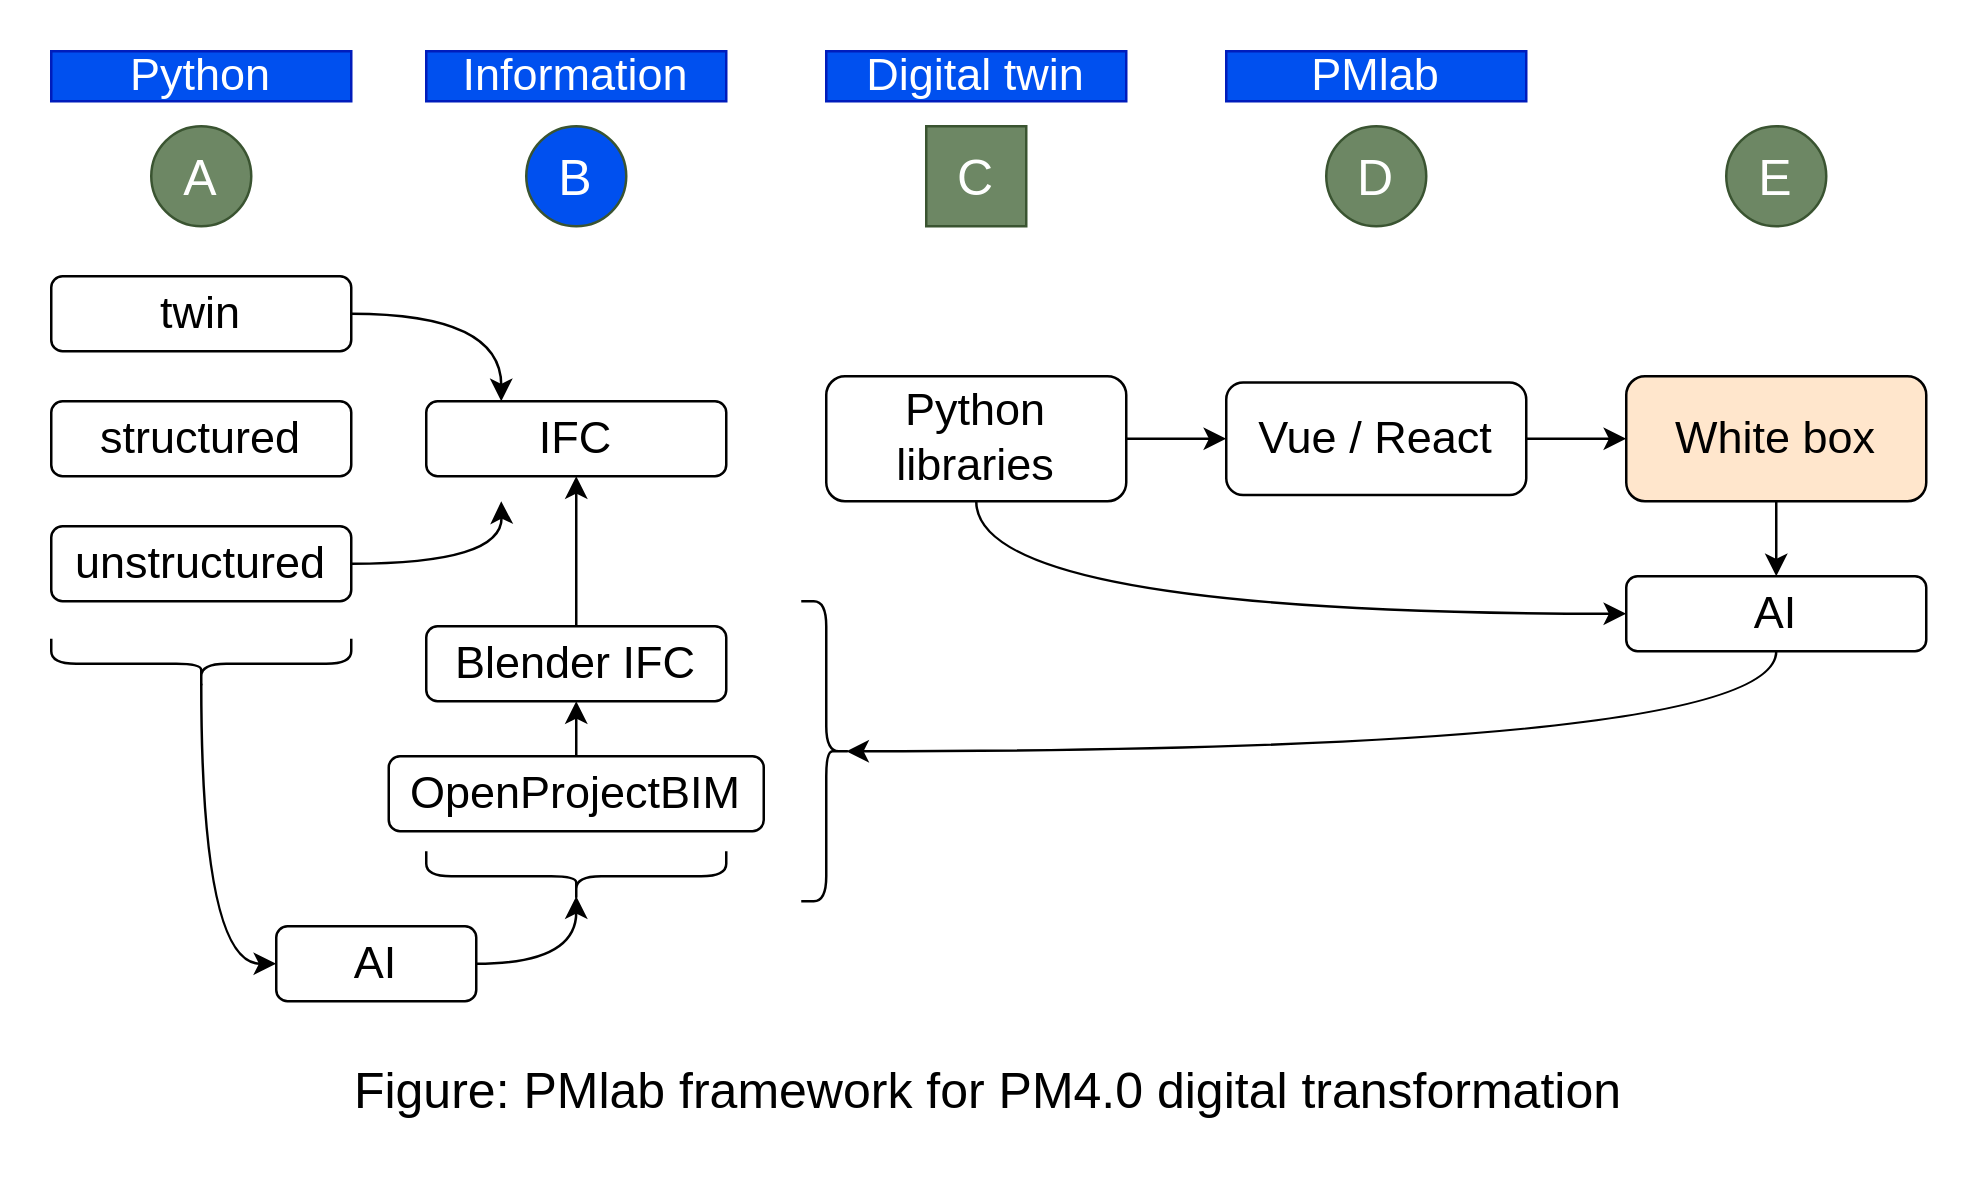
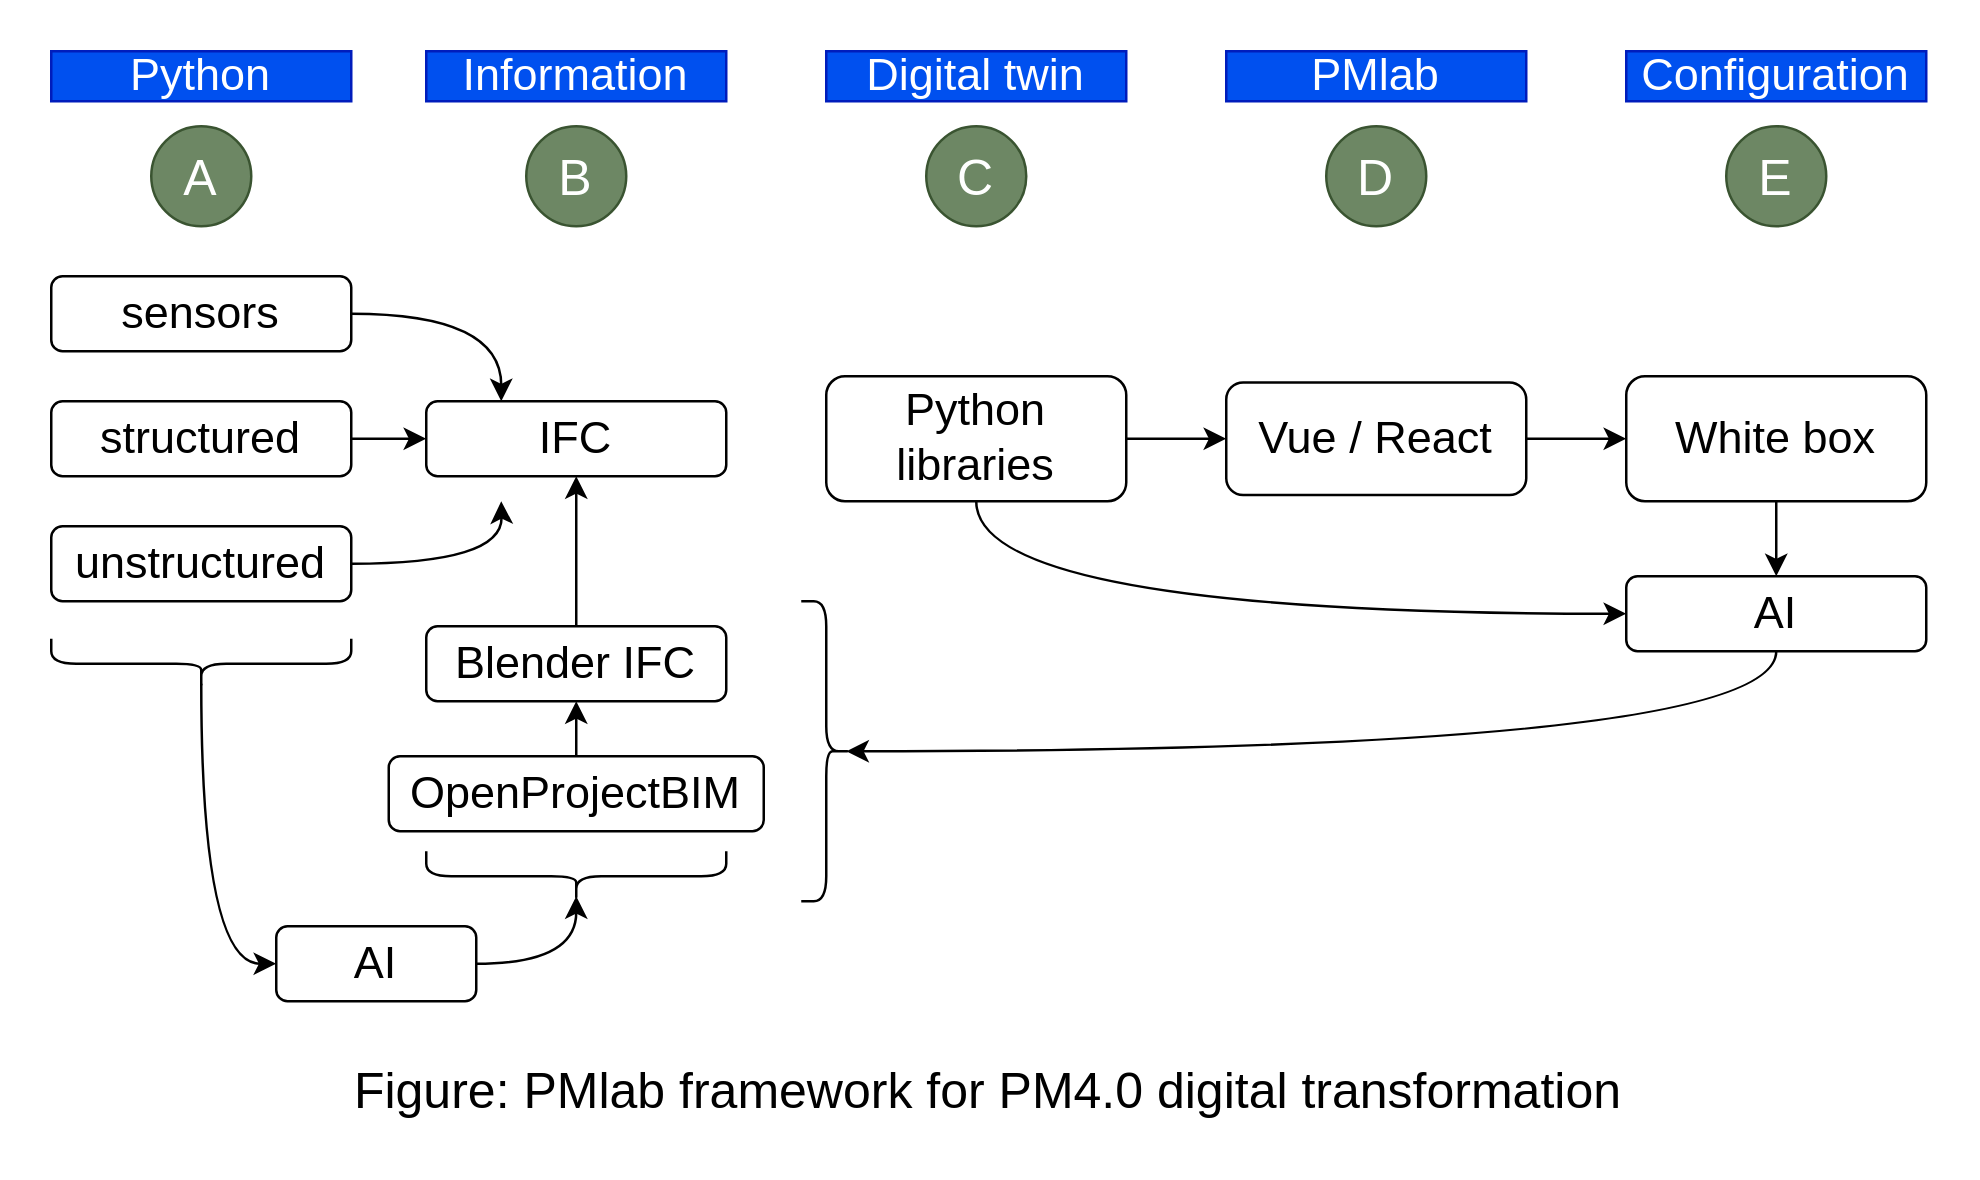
none -> (1776, 76)
(576, 176) -> (576, 176)
(976, 176) -> (976, 176)
(201, 314) -> (201, 314)
none -> (381, 439)
(1776, 439) -> (1776, 439)
